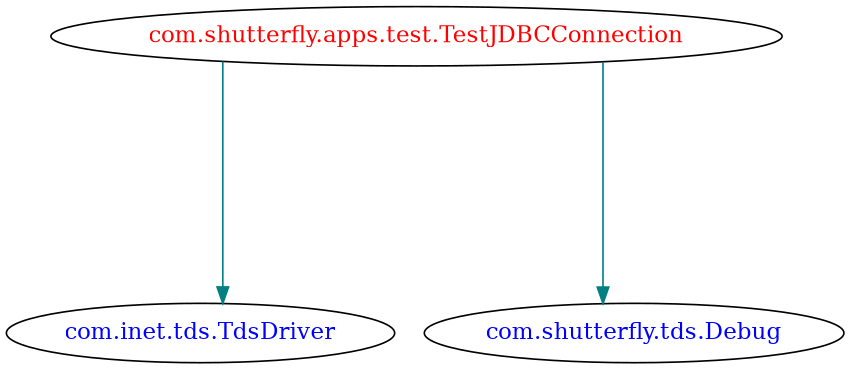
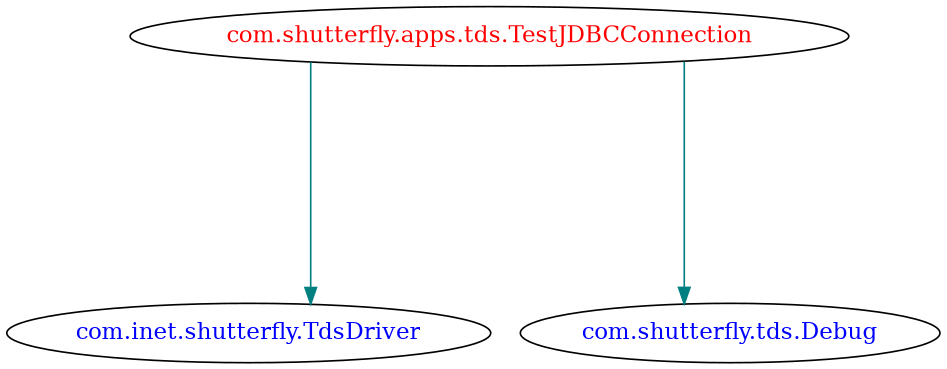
(417, 36) -> (489, 36)
(201, 333) -> (249, 333)
